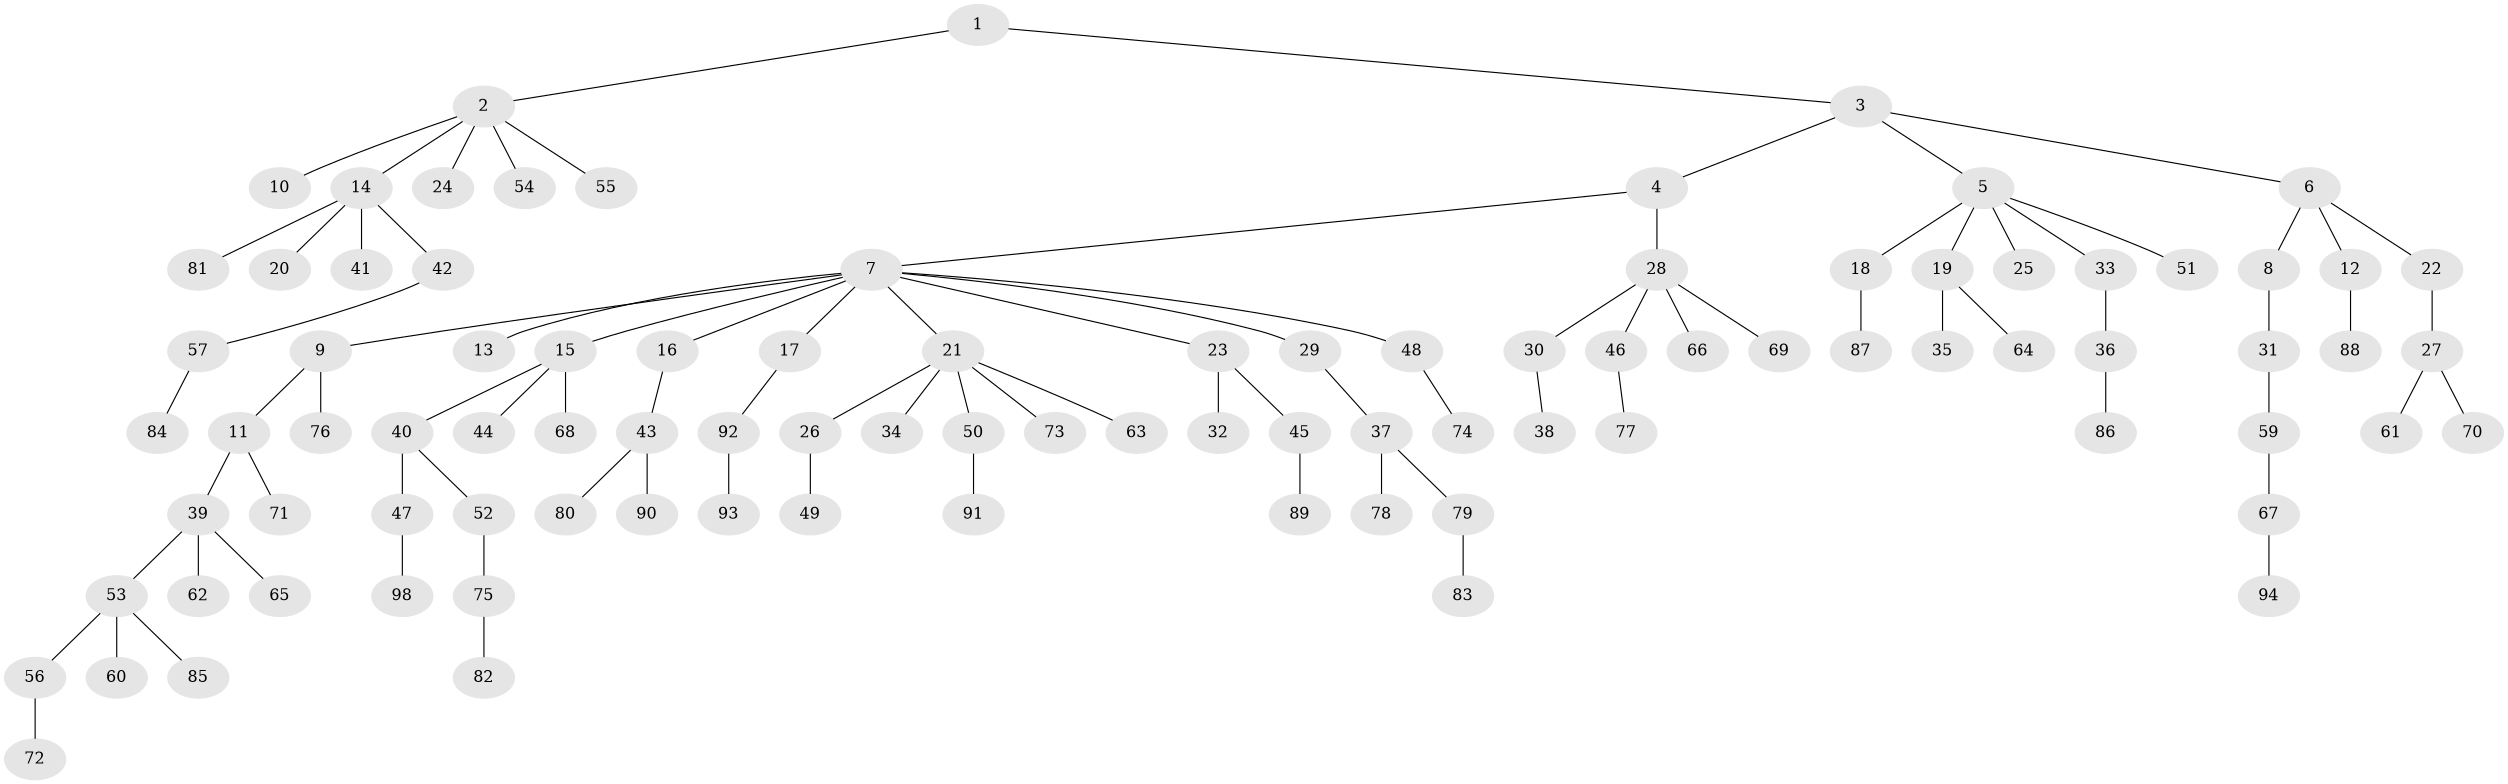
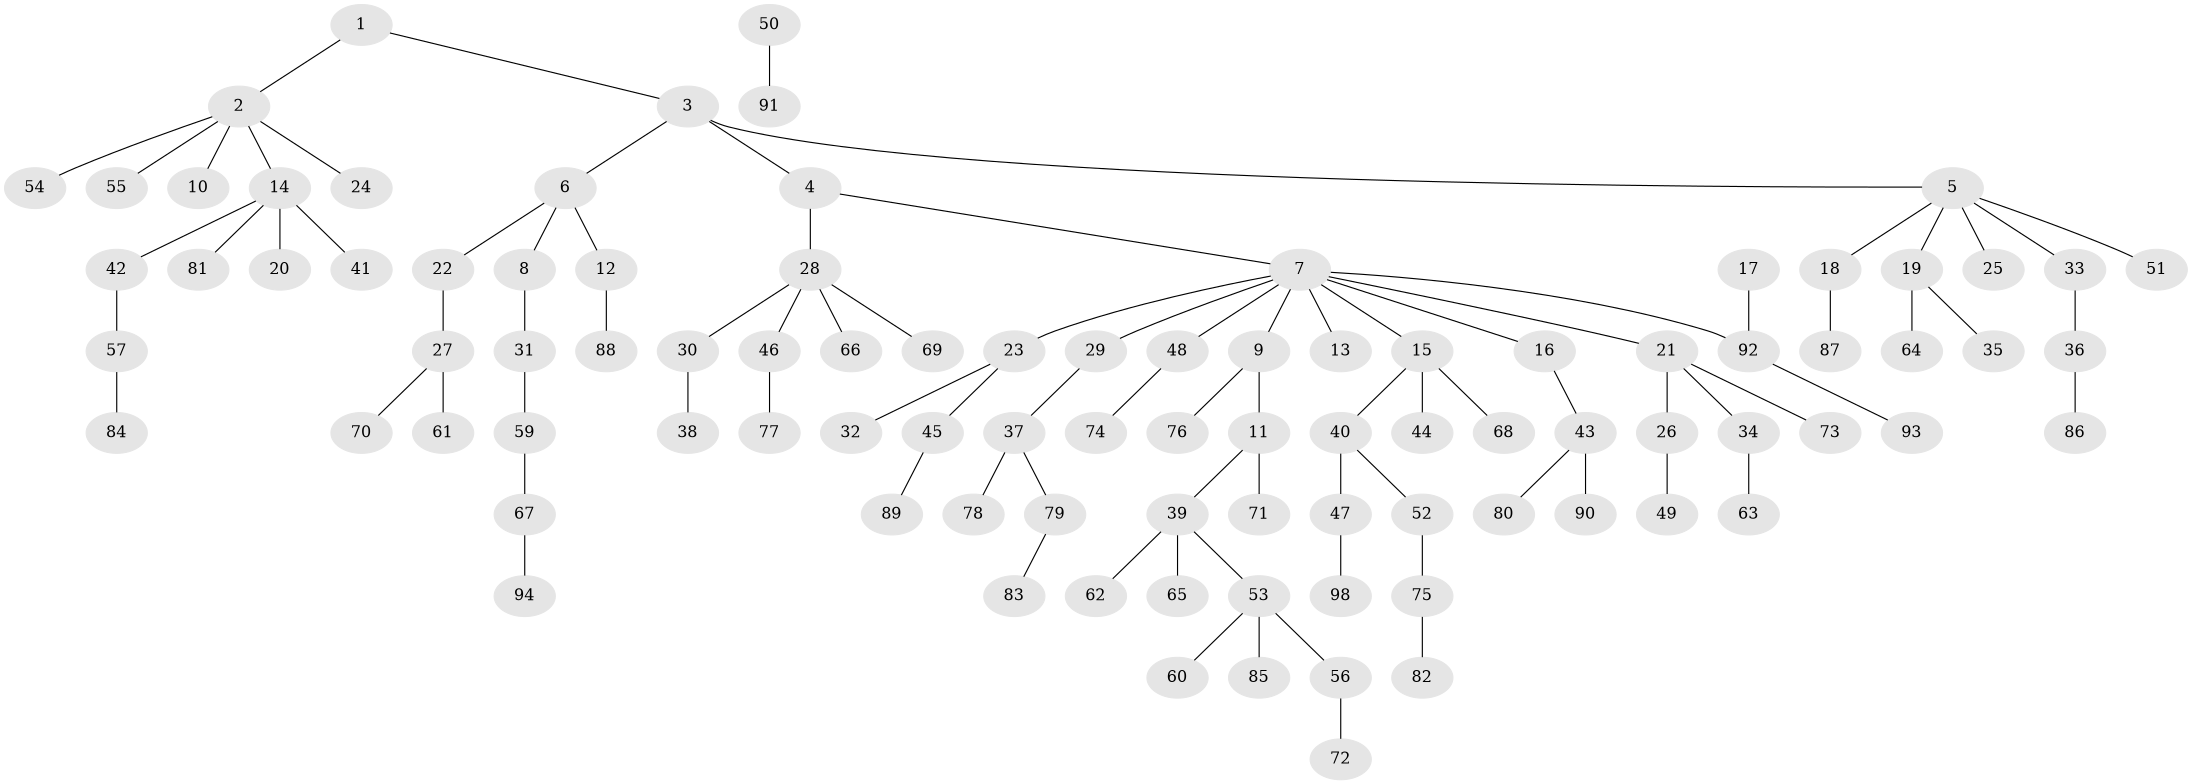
(831, 310) -> (1530, 293)
(1046, 391) -> (1749, 474)
(963, 392) -> none
